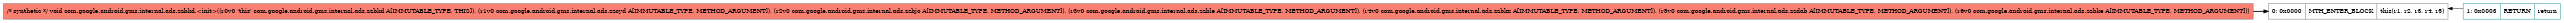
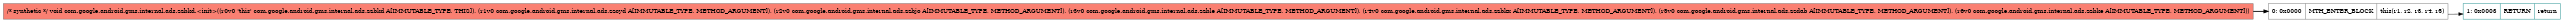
(2458, 9) -> (2453, 14)
